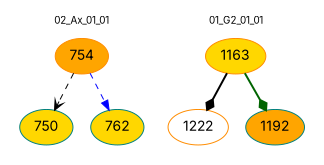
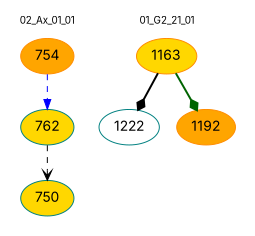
(236, 21) -> (167, 21)
(66, 87) -> (47, 158)
(198, 127) -> (129, 127)
(275, 127) -> (206, 127)
